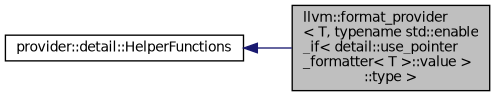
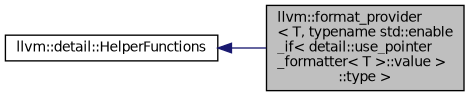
(124, 48) -> (112, 48)
